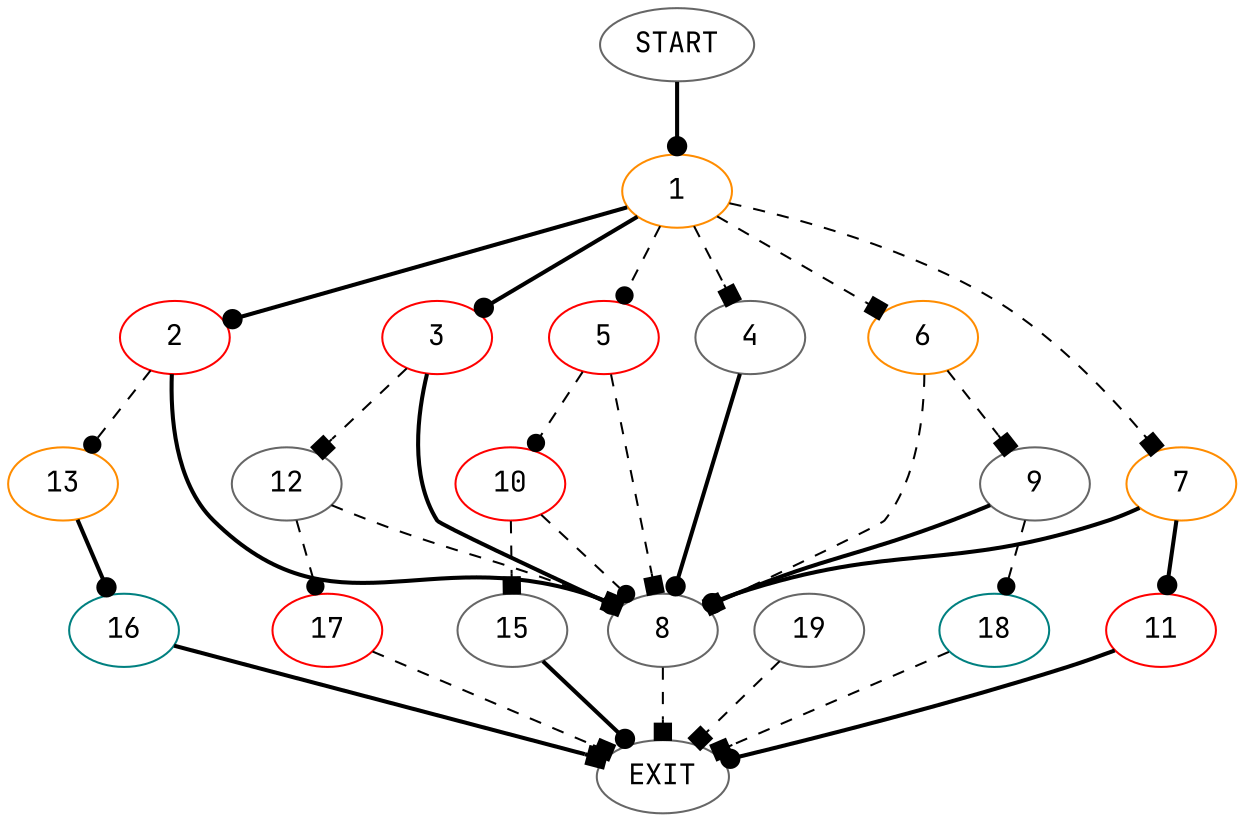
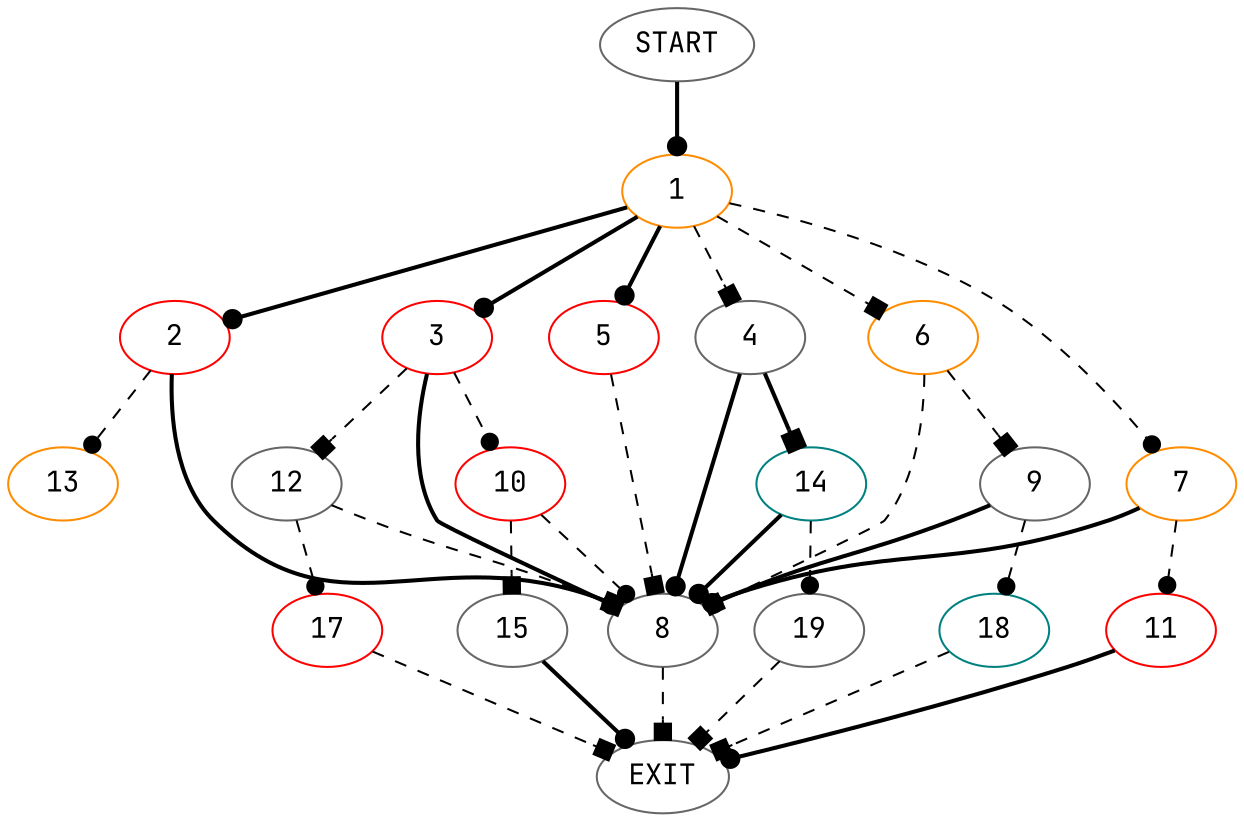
(644, 257) -> (644, 257)
(961, 281) -> (961, 281)
(562, 404) -> (470, 403)
none -> (811, 484)
(1172, 549) -> (1172, 549)
(124, 630) -> none
